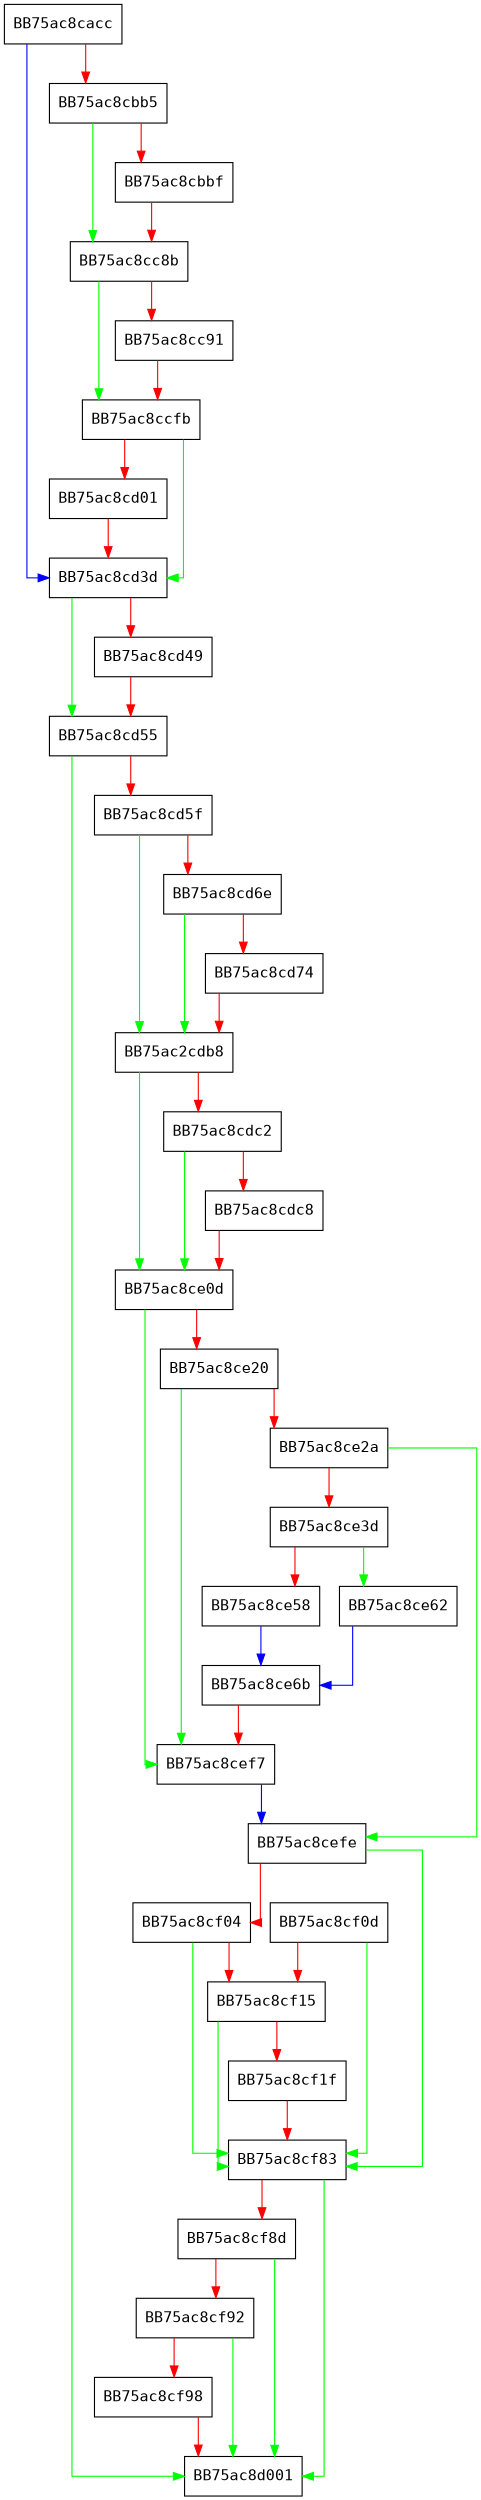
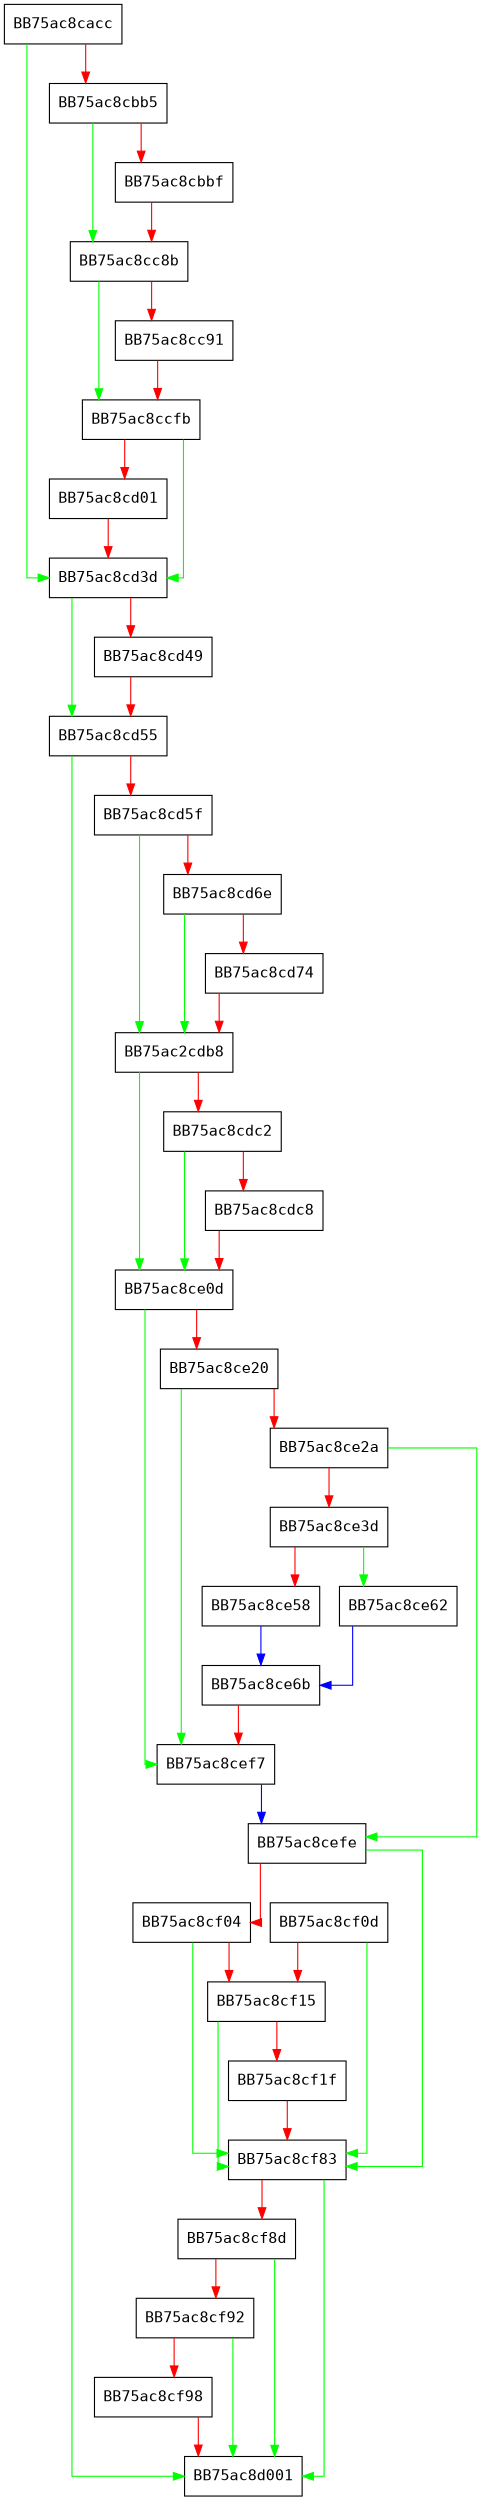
(27, 317) -> (27, 317)
